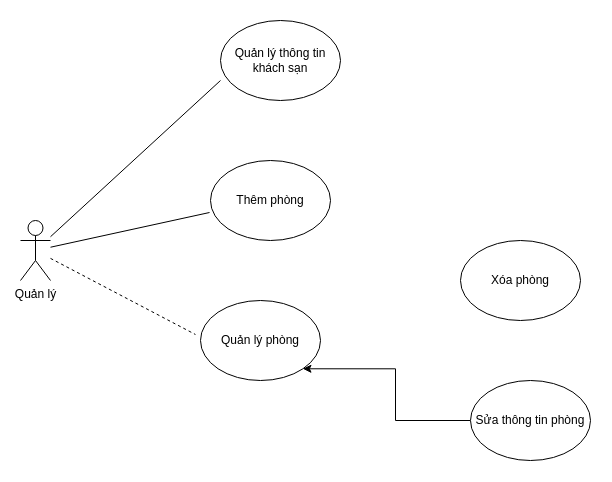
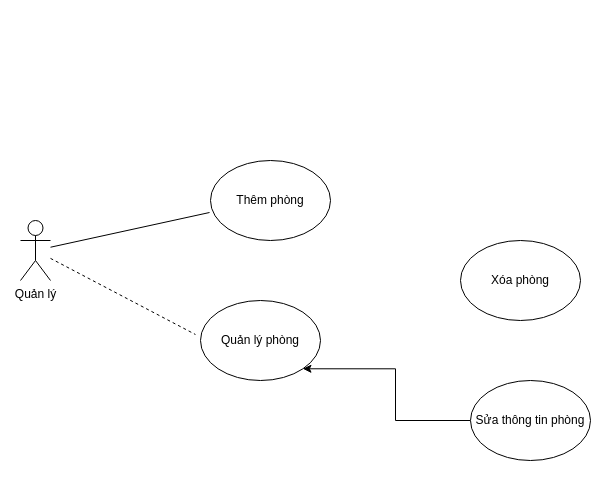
(281, 61) -> none
(136, 159) -> none
